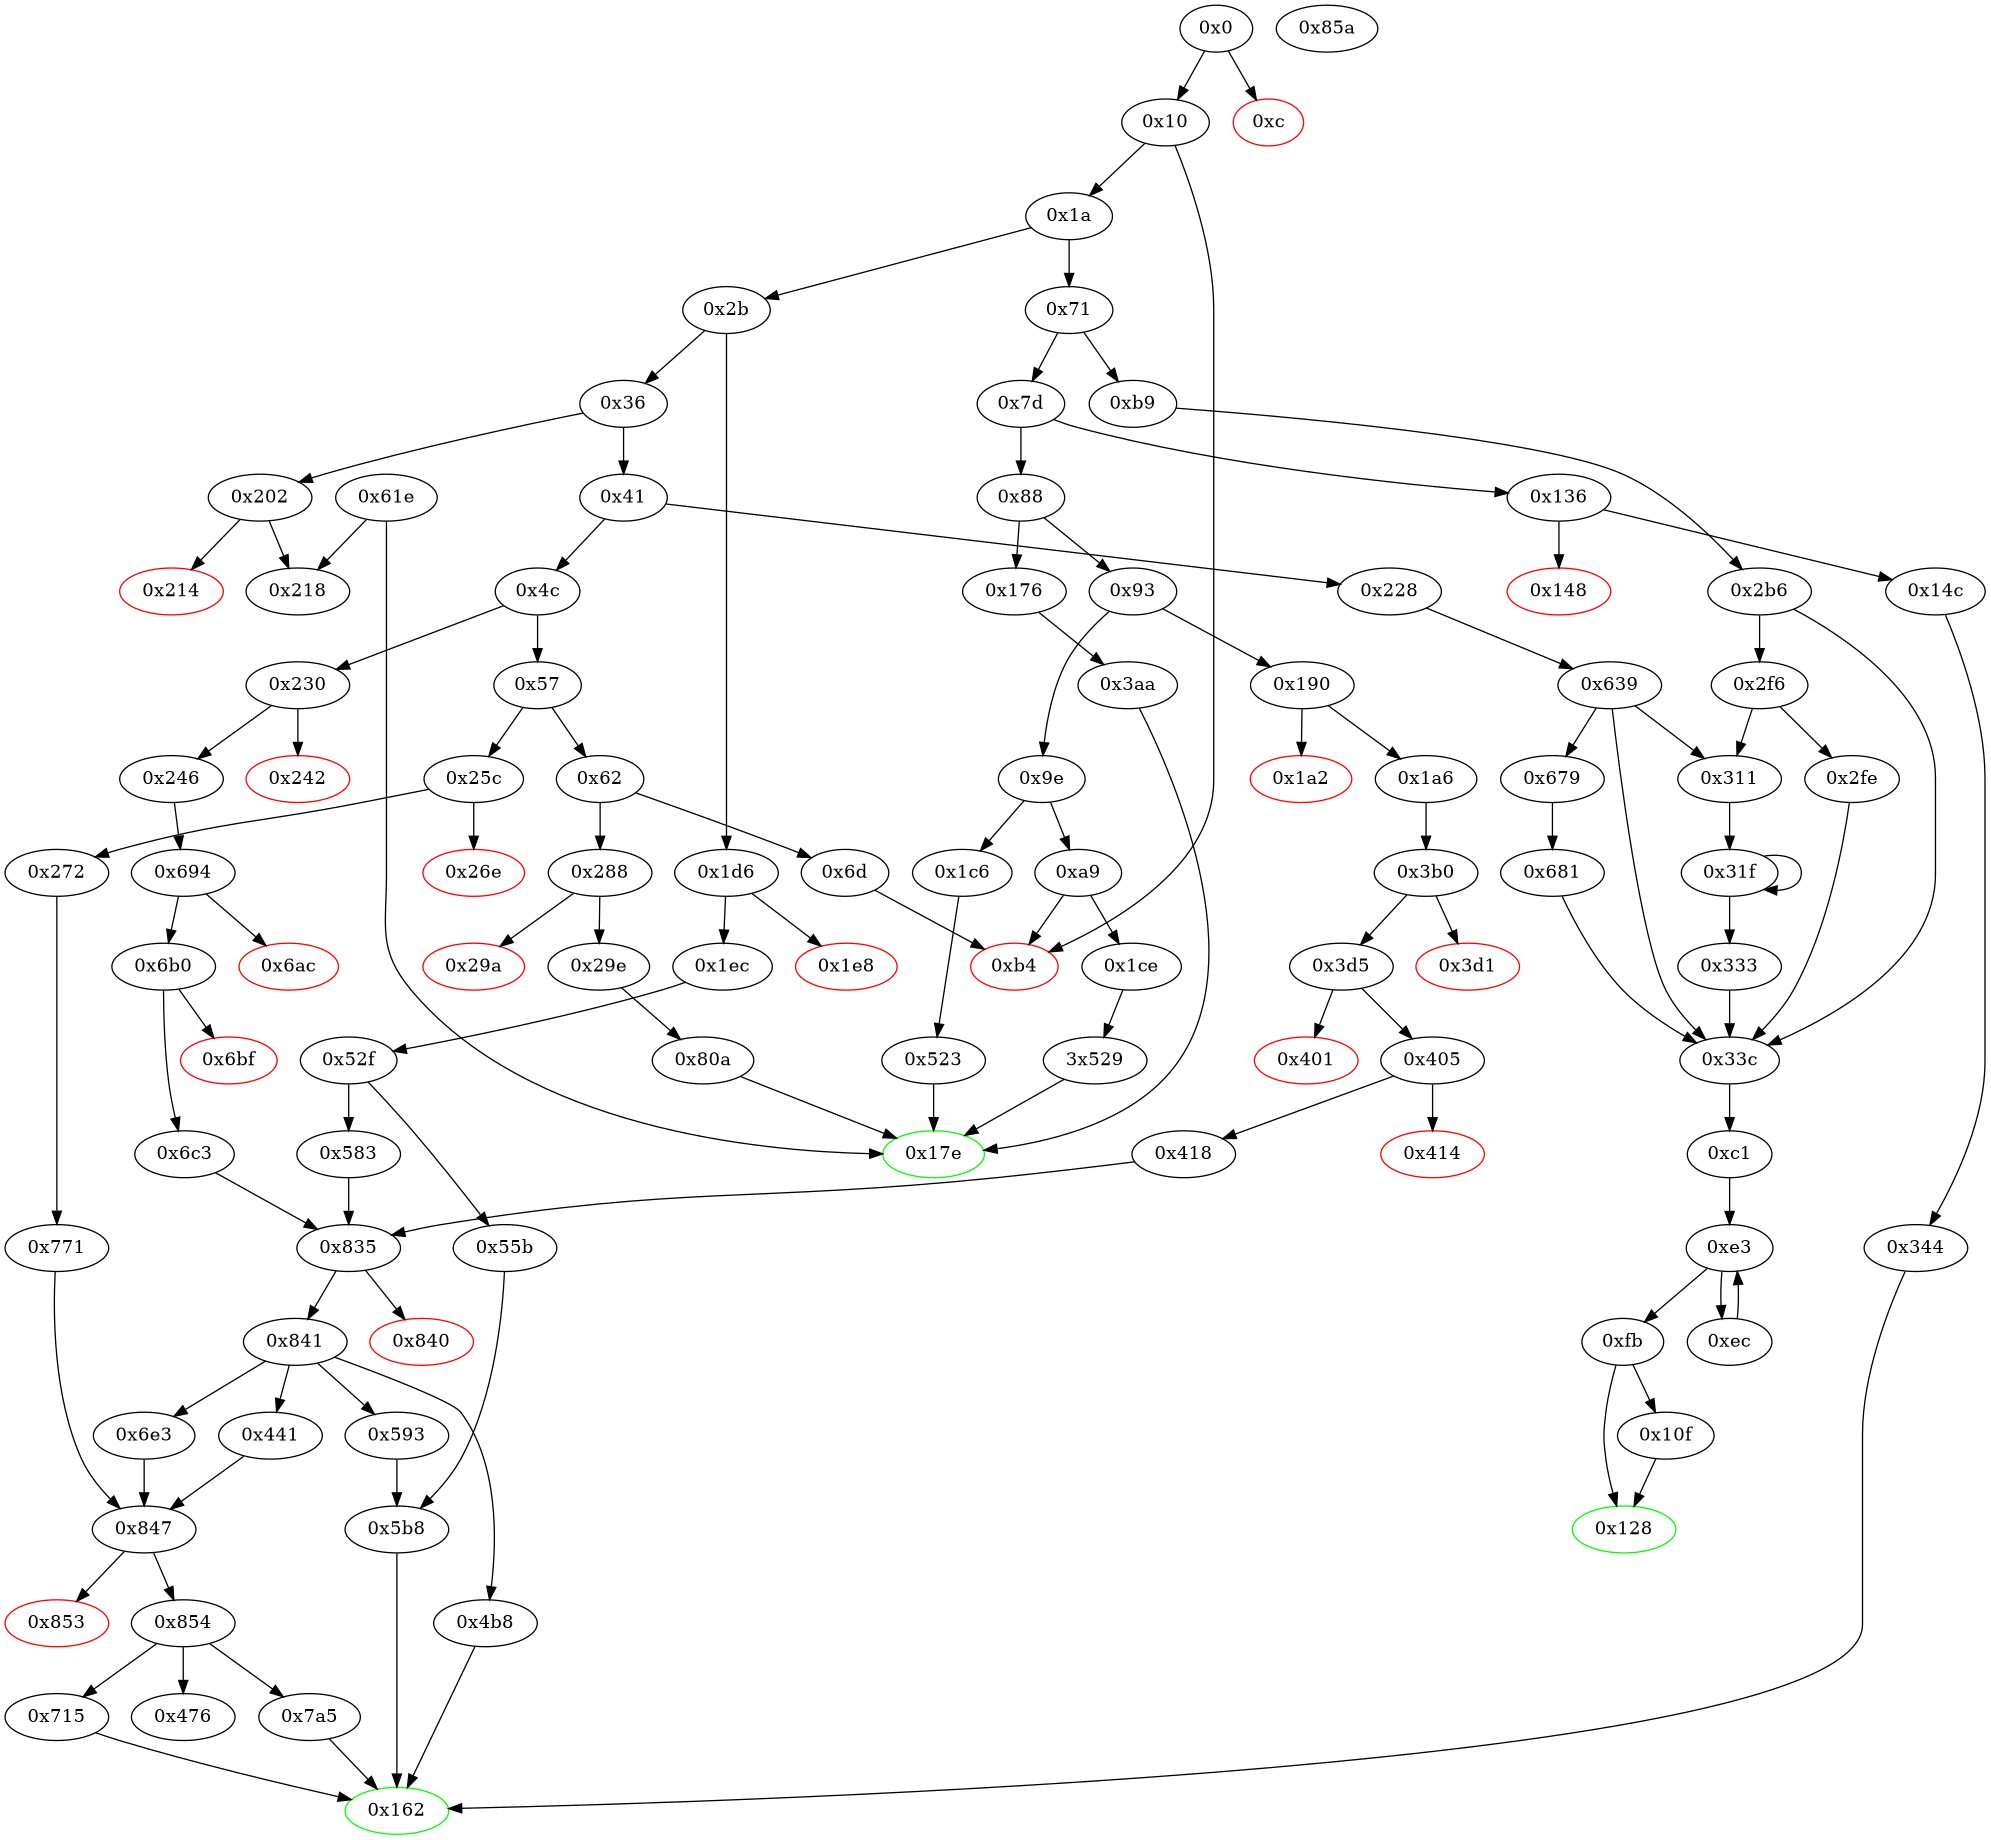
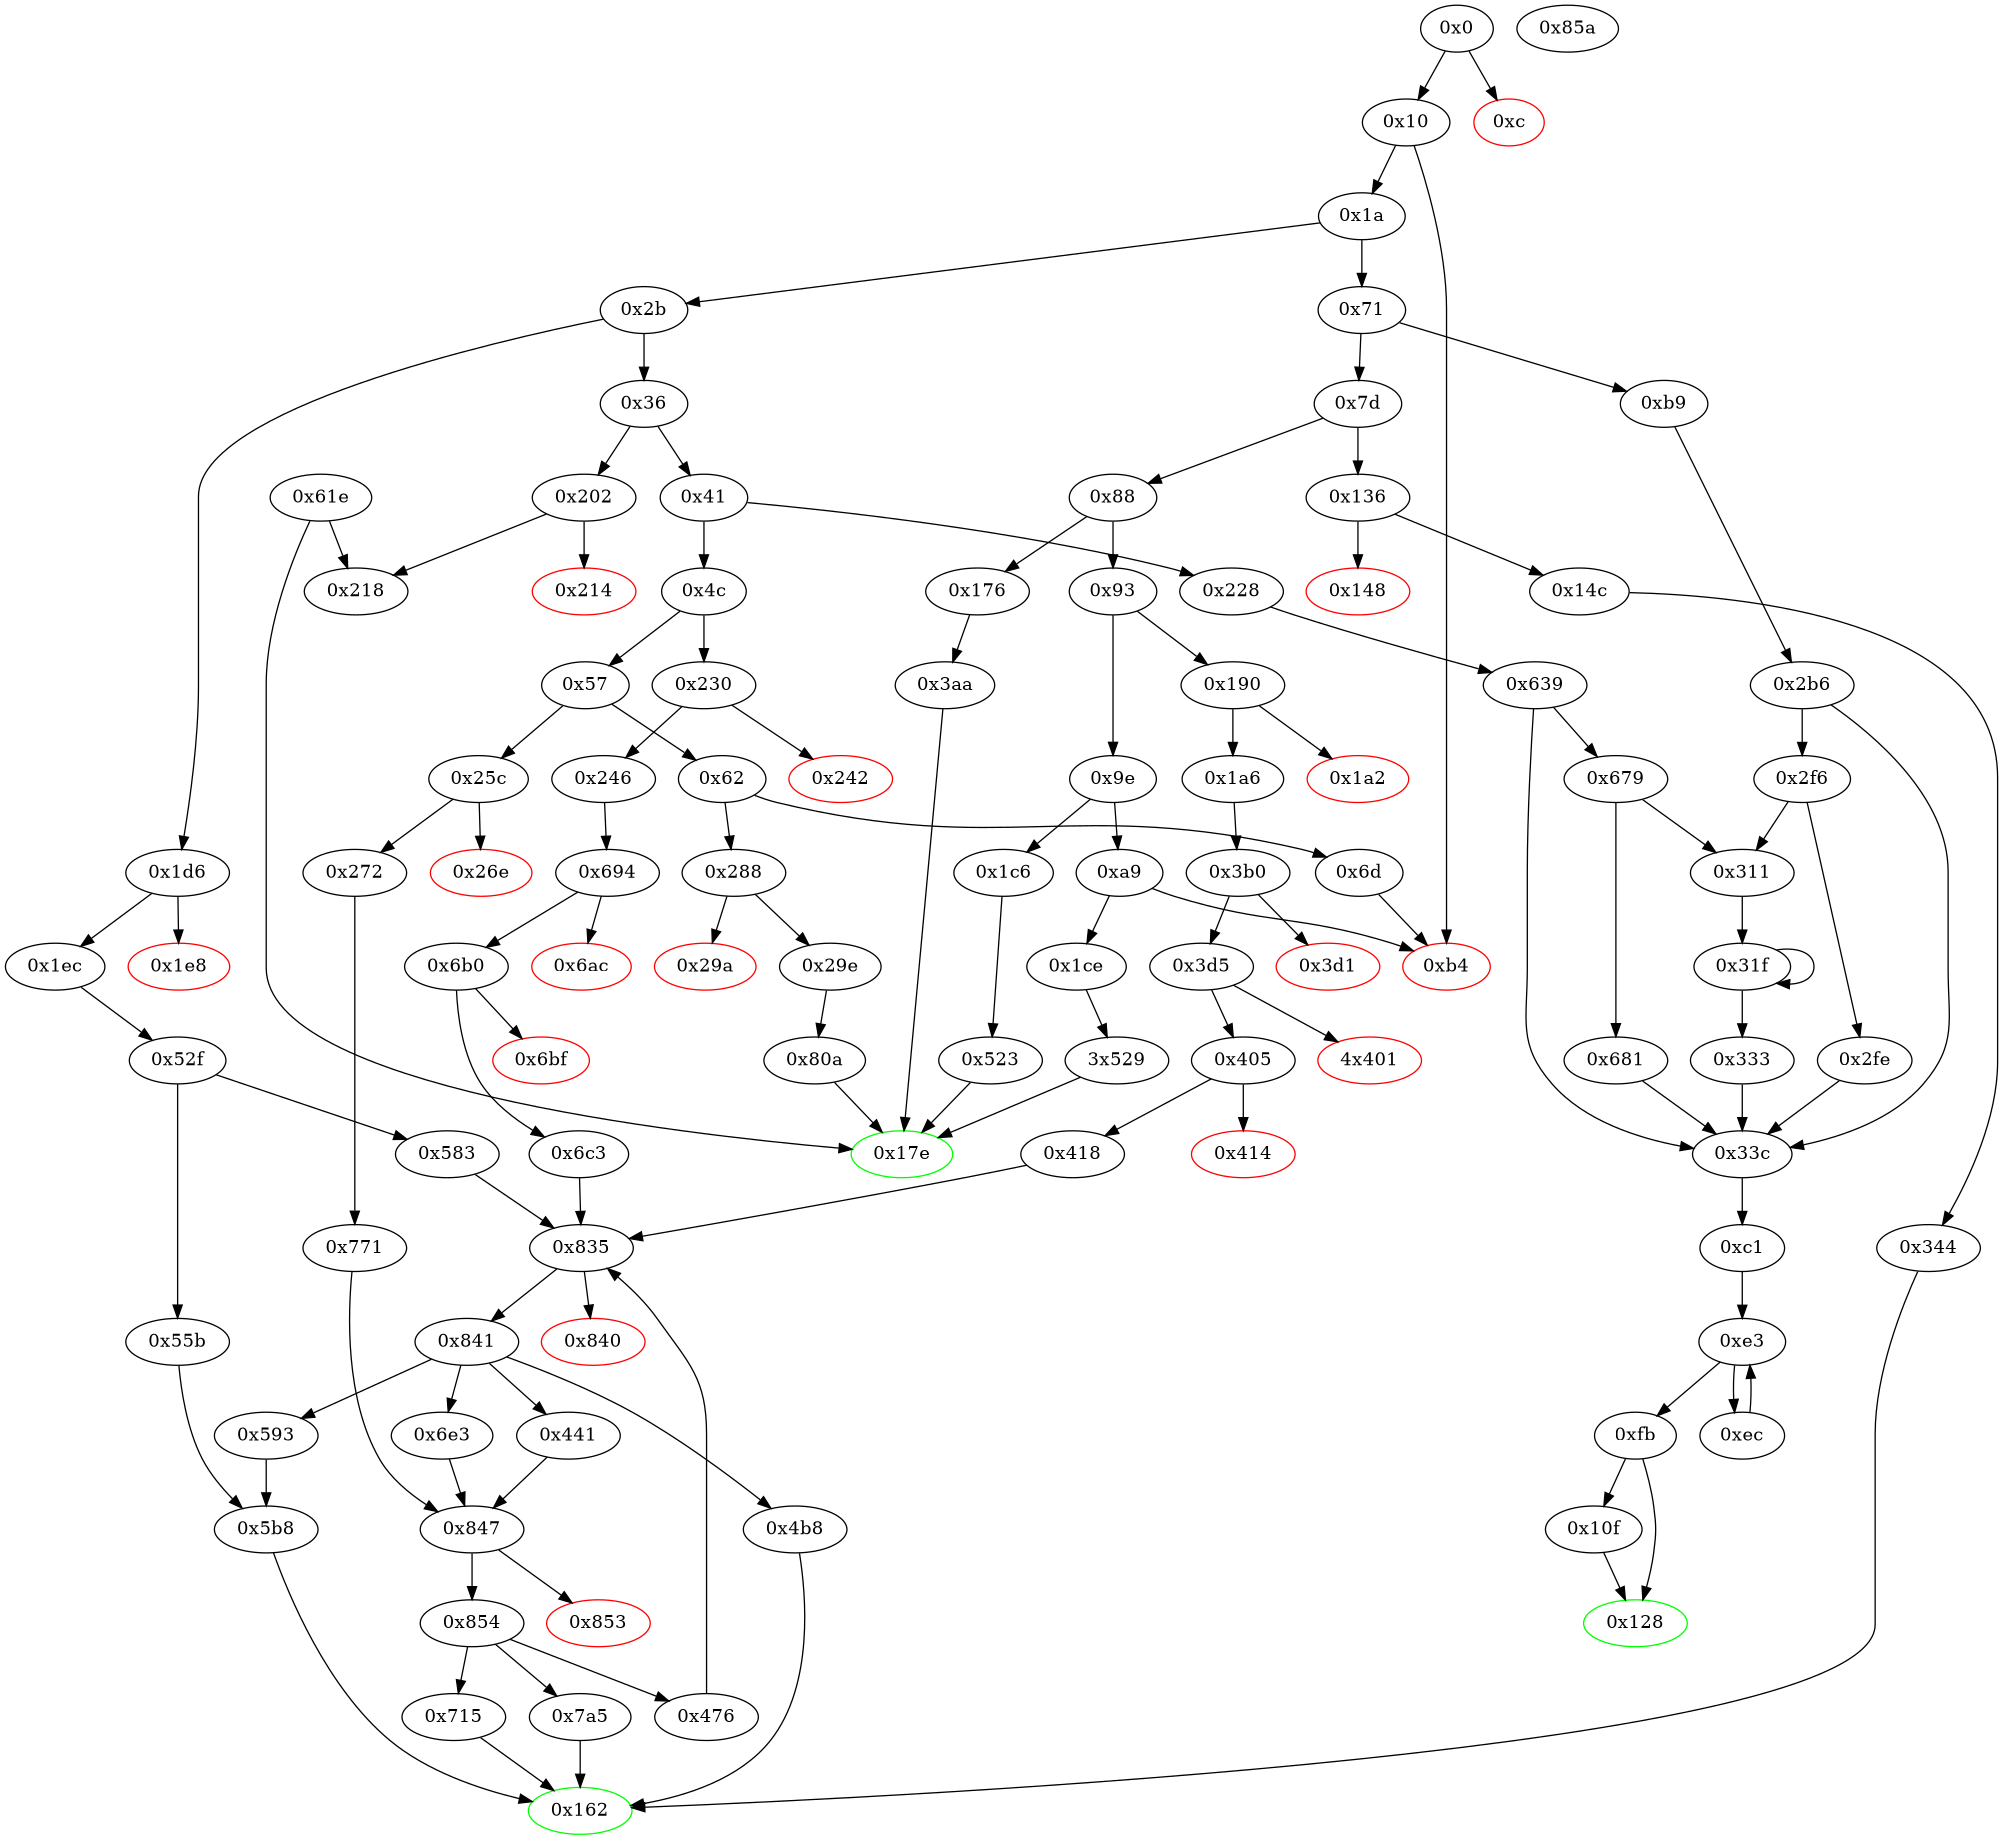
(1664, 728) -> (1674, 822)
(1306, 1060) -> (1370, 1060)
none -> (707, 1471)
